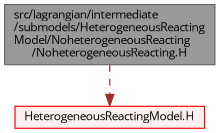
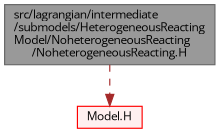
(110, 117) -> (110, 117)
